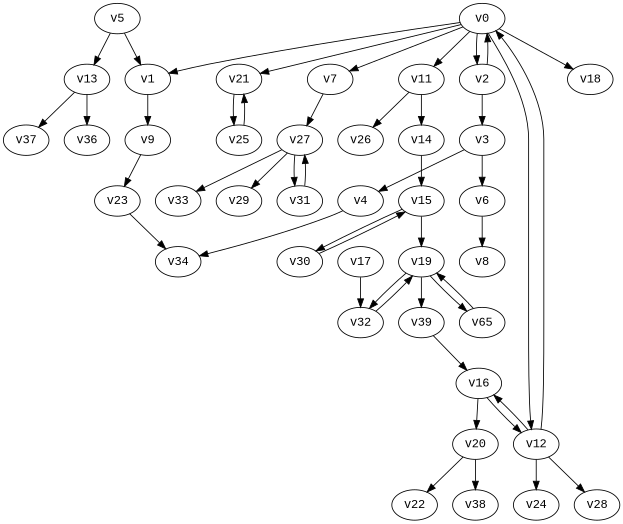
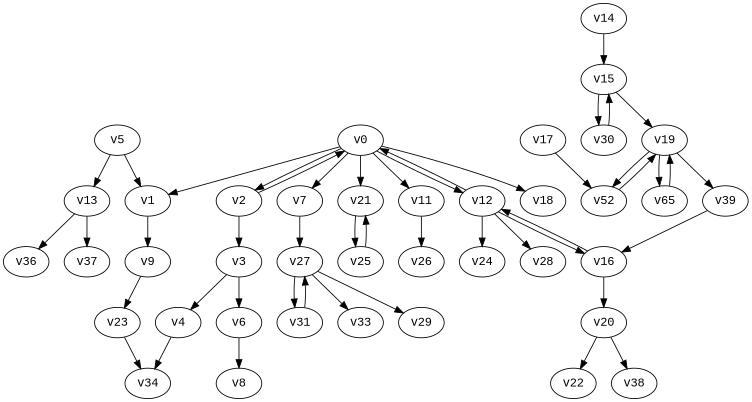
(421, 106) -> none
(361, 323) -> (604, 201)
